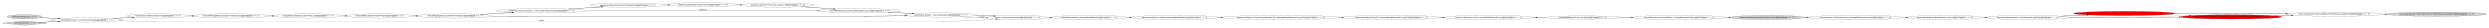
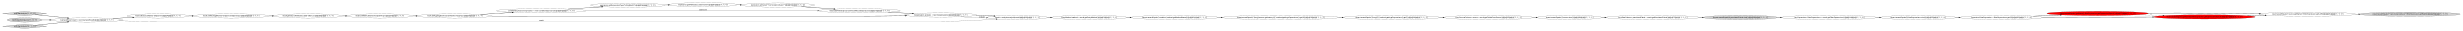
none -> (25, 14)
(1583, 17) -> (1570, 17)
